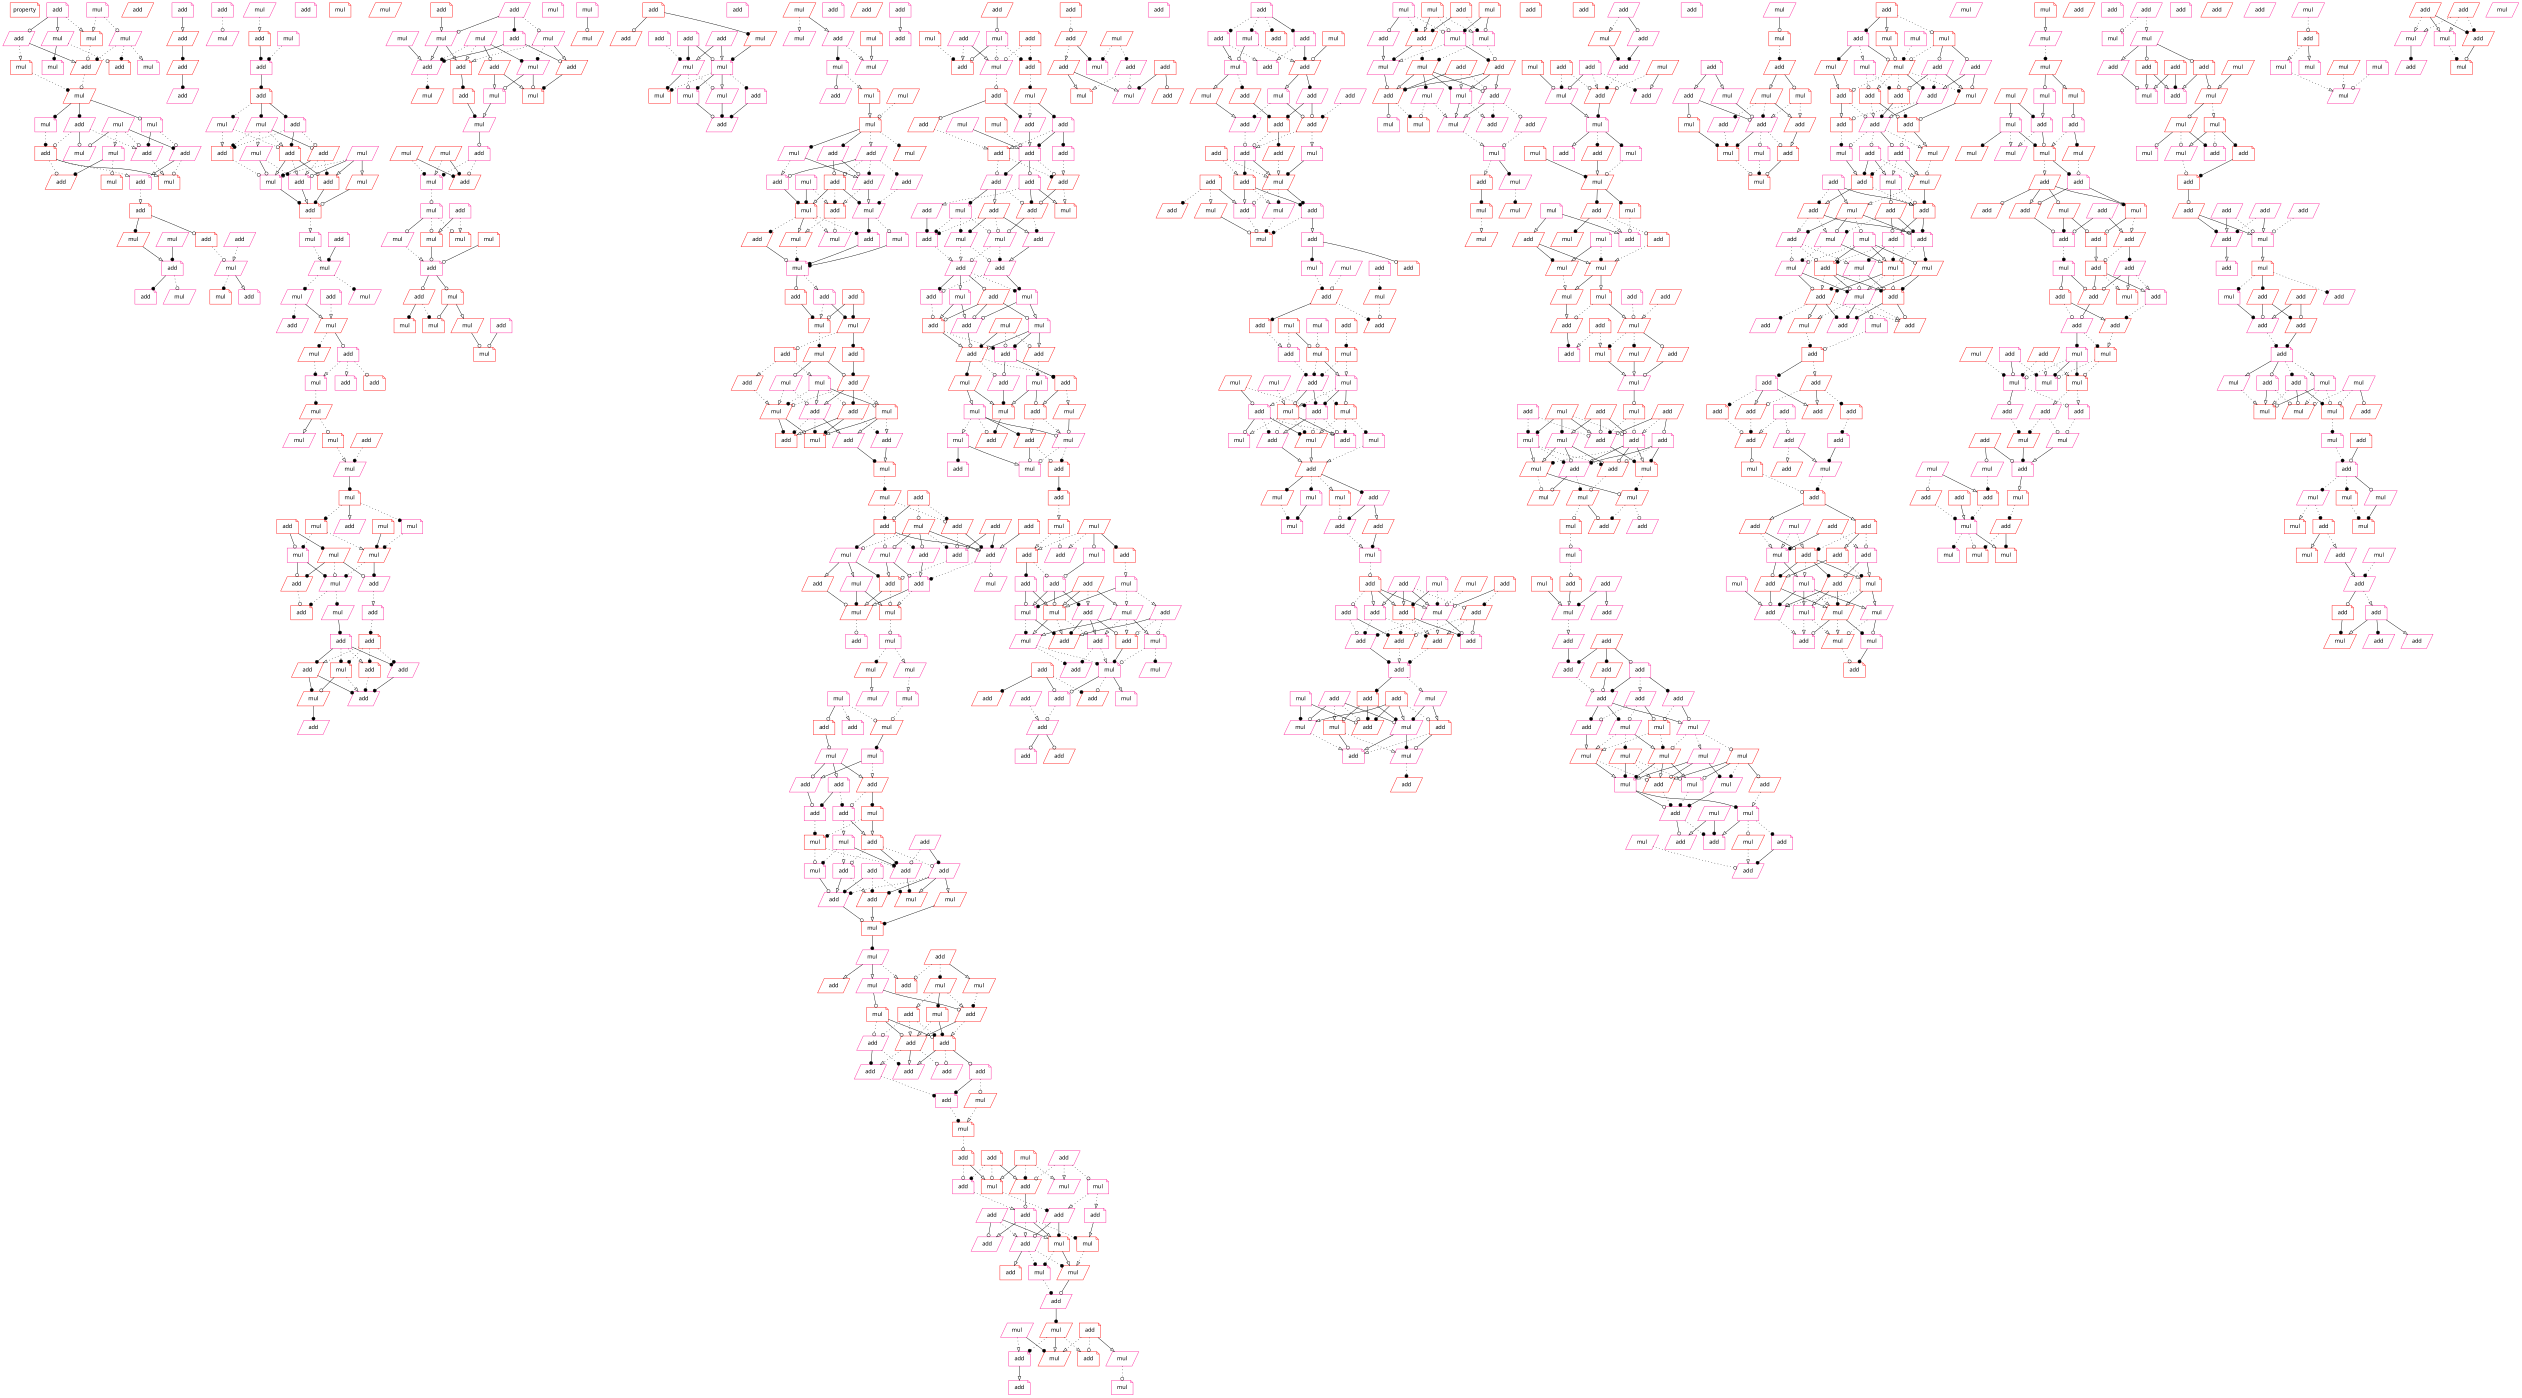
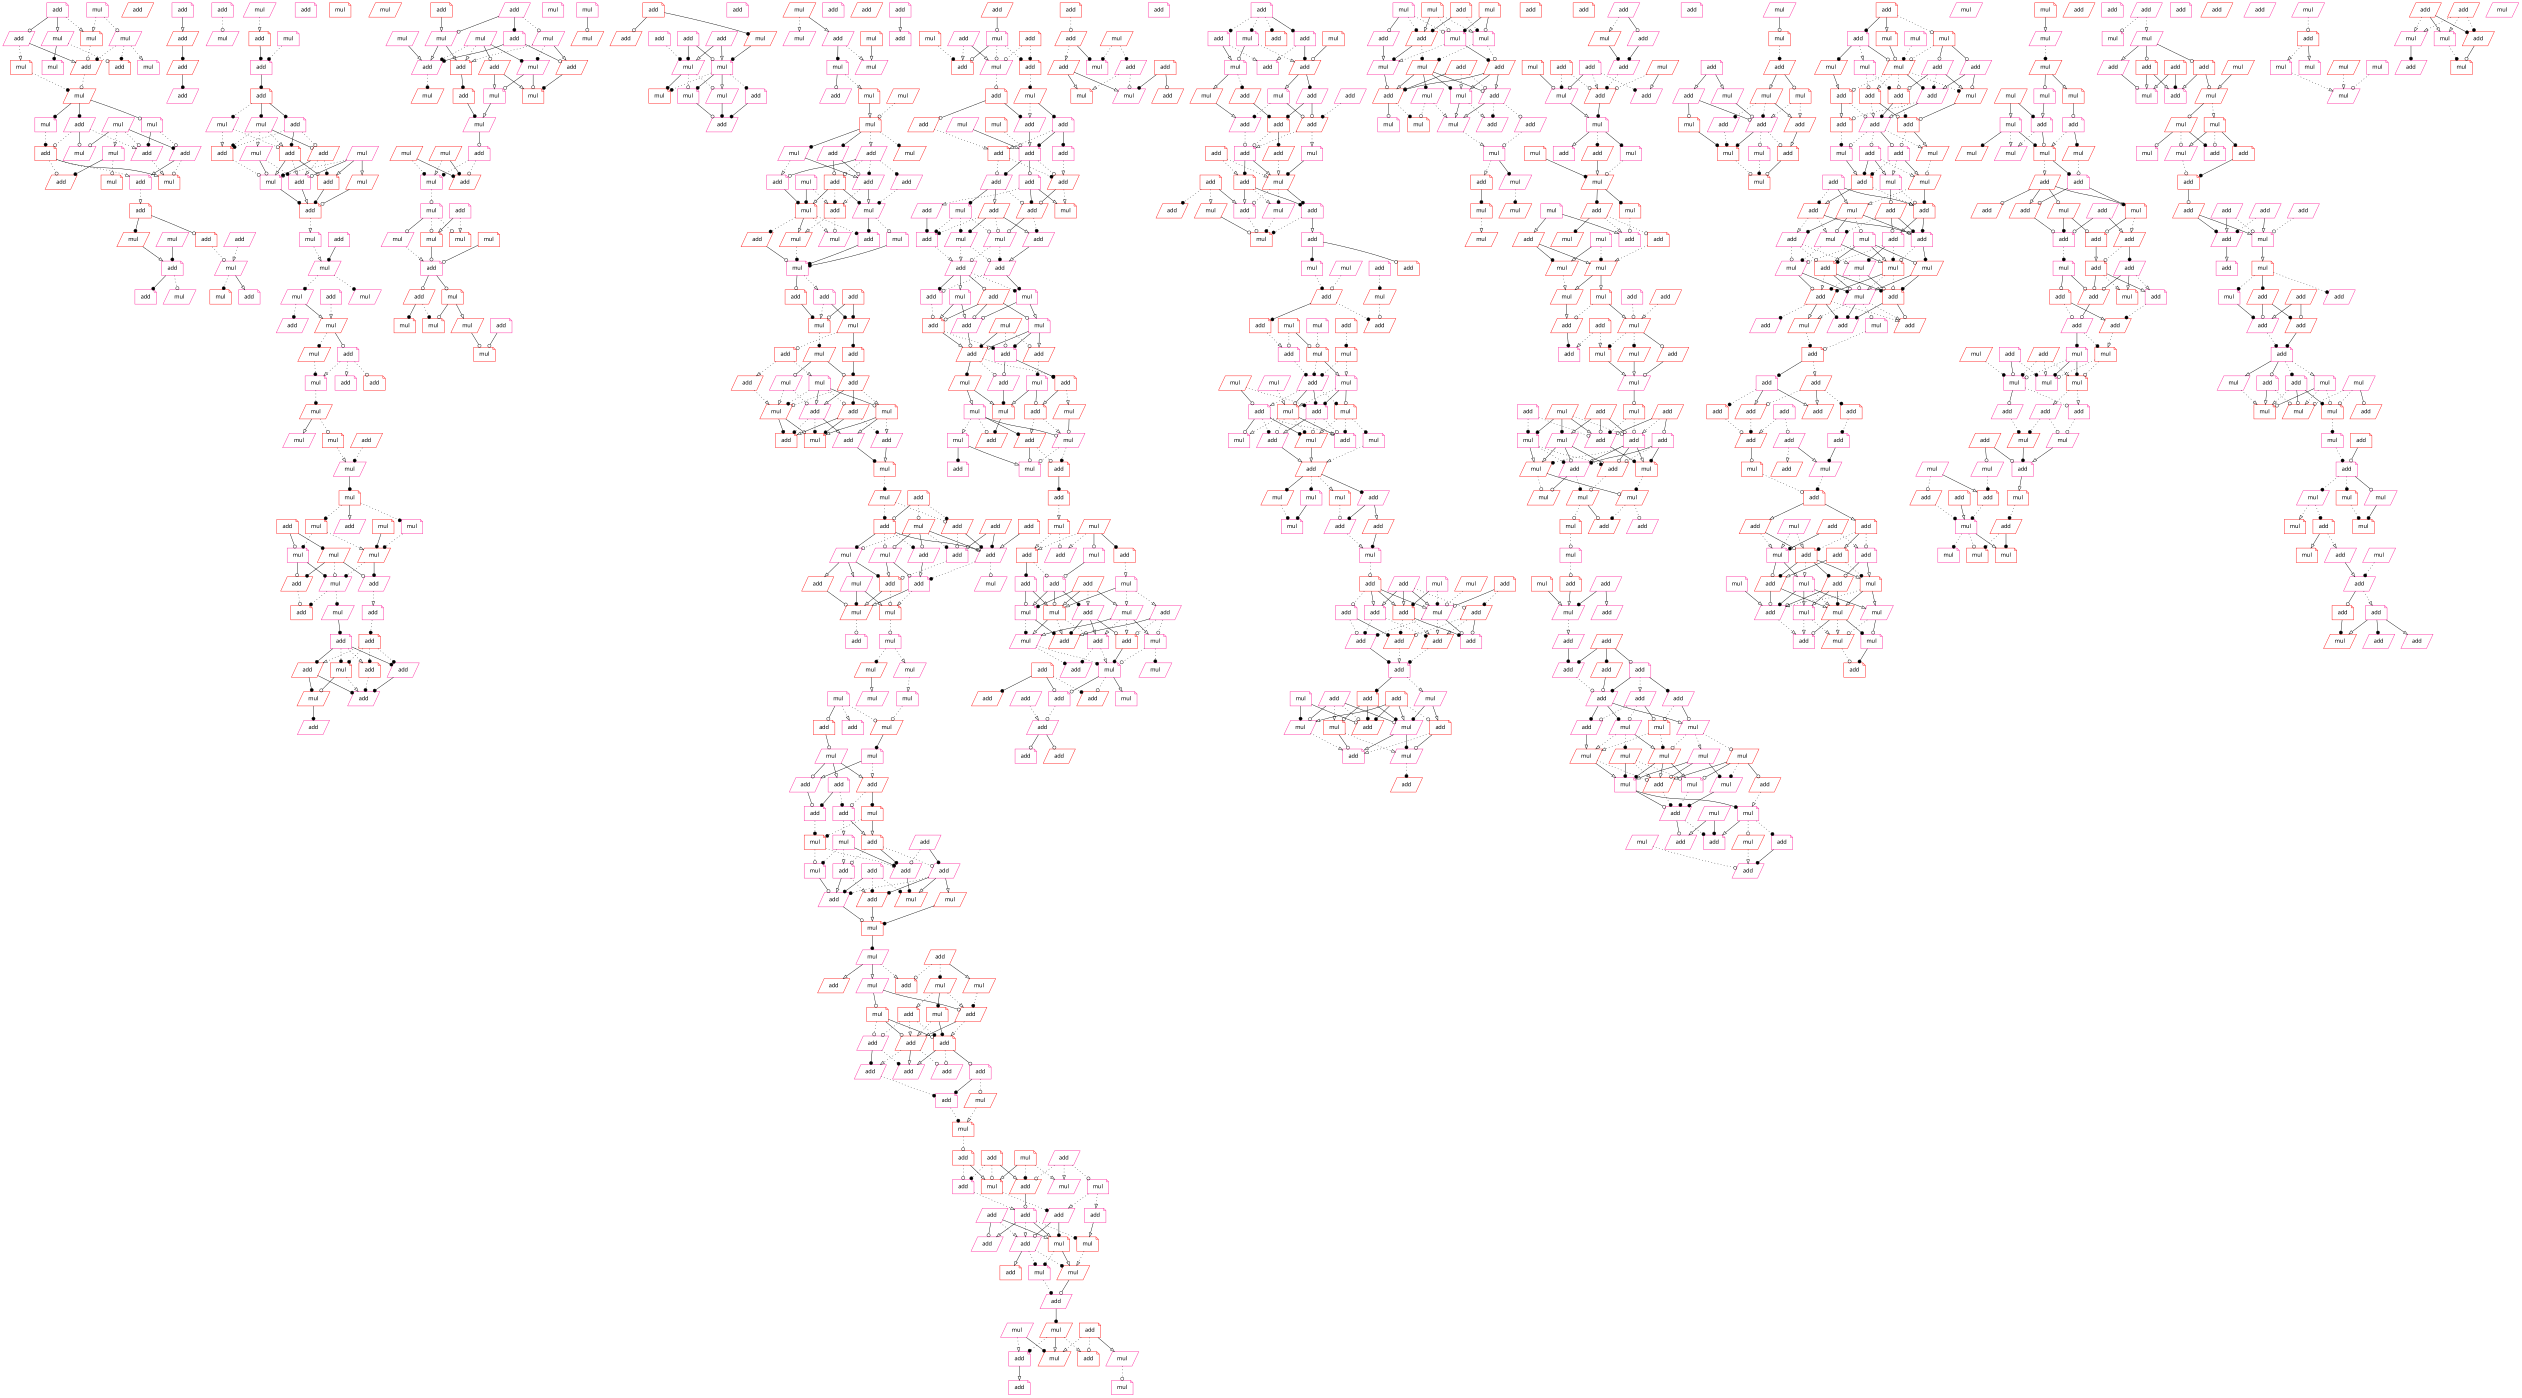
(25, 10) -> none
